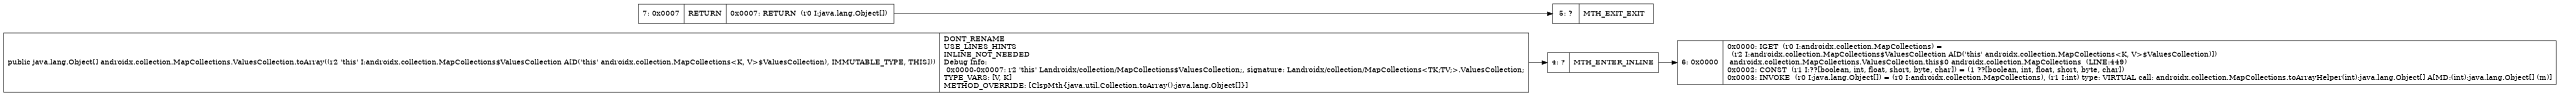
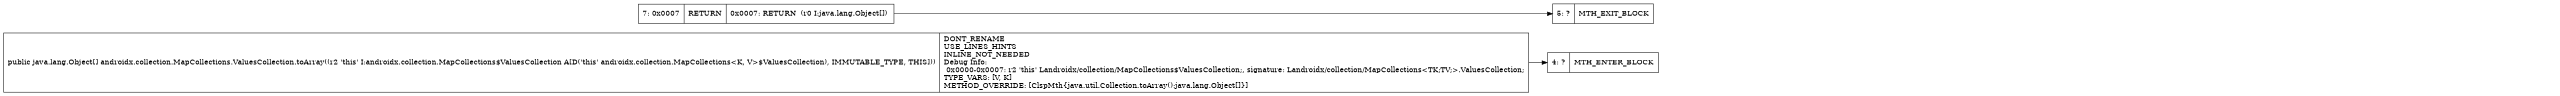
(1614, 14) -> (1614, 14)
(1614, 62) -> (1614, 62)
(2117, 63) -> none
